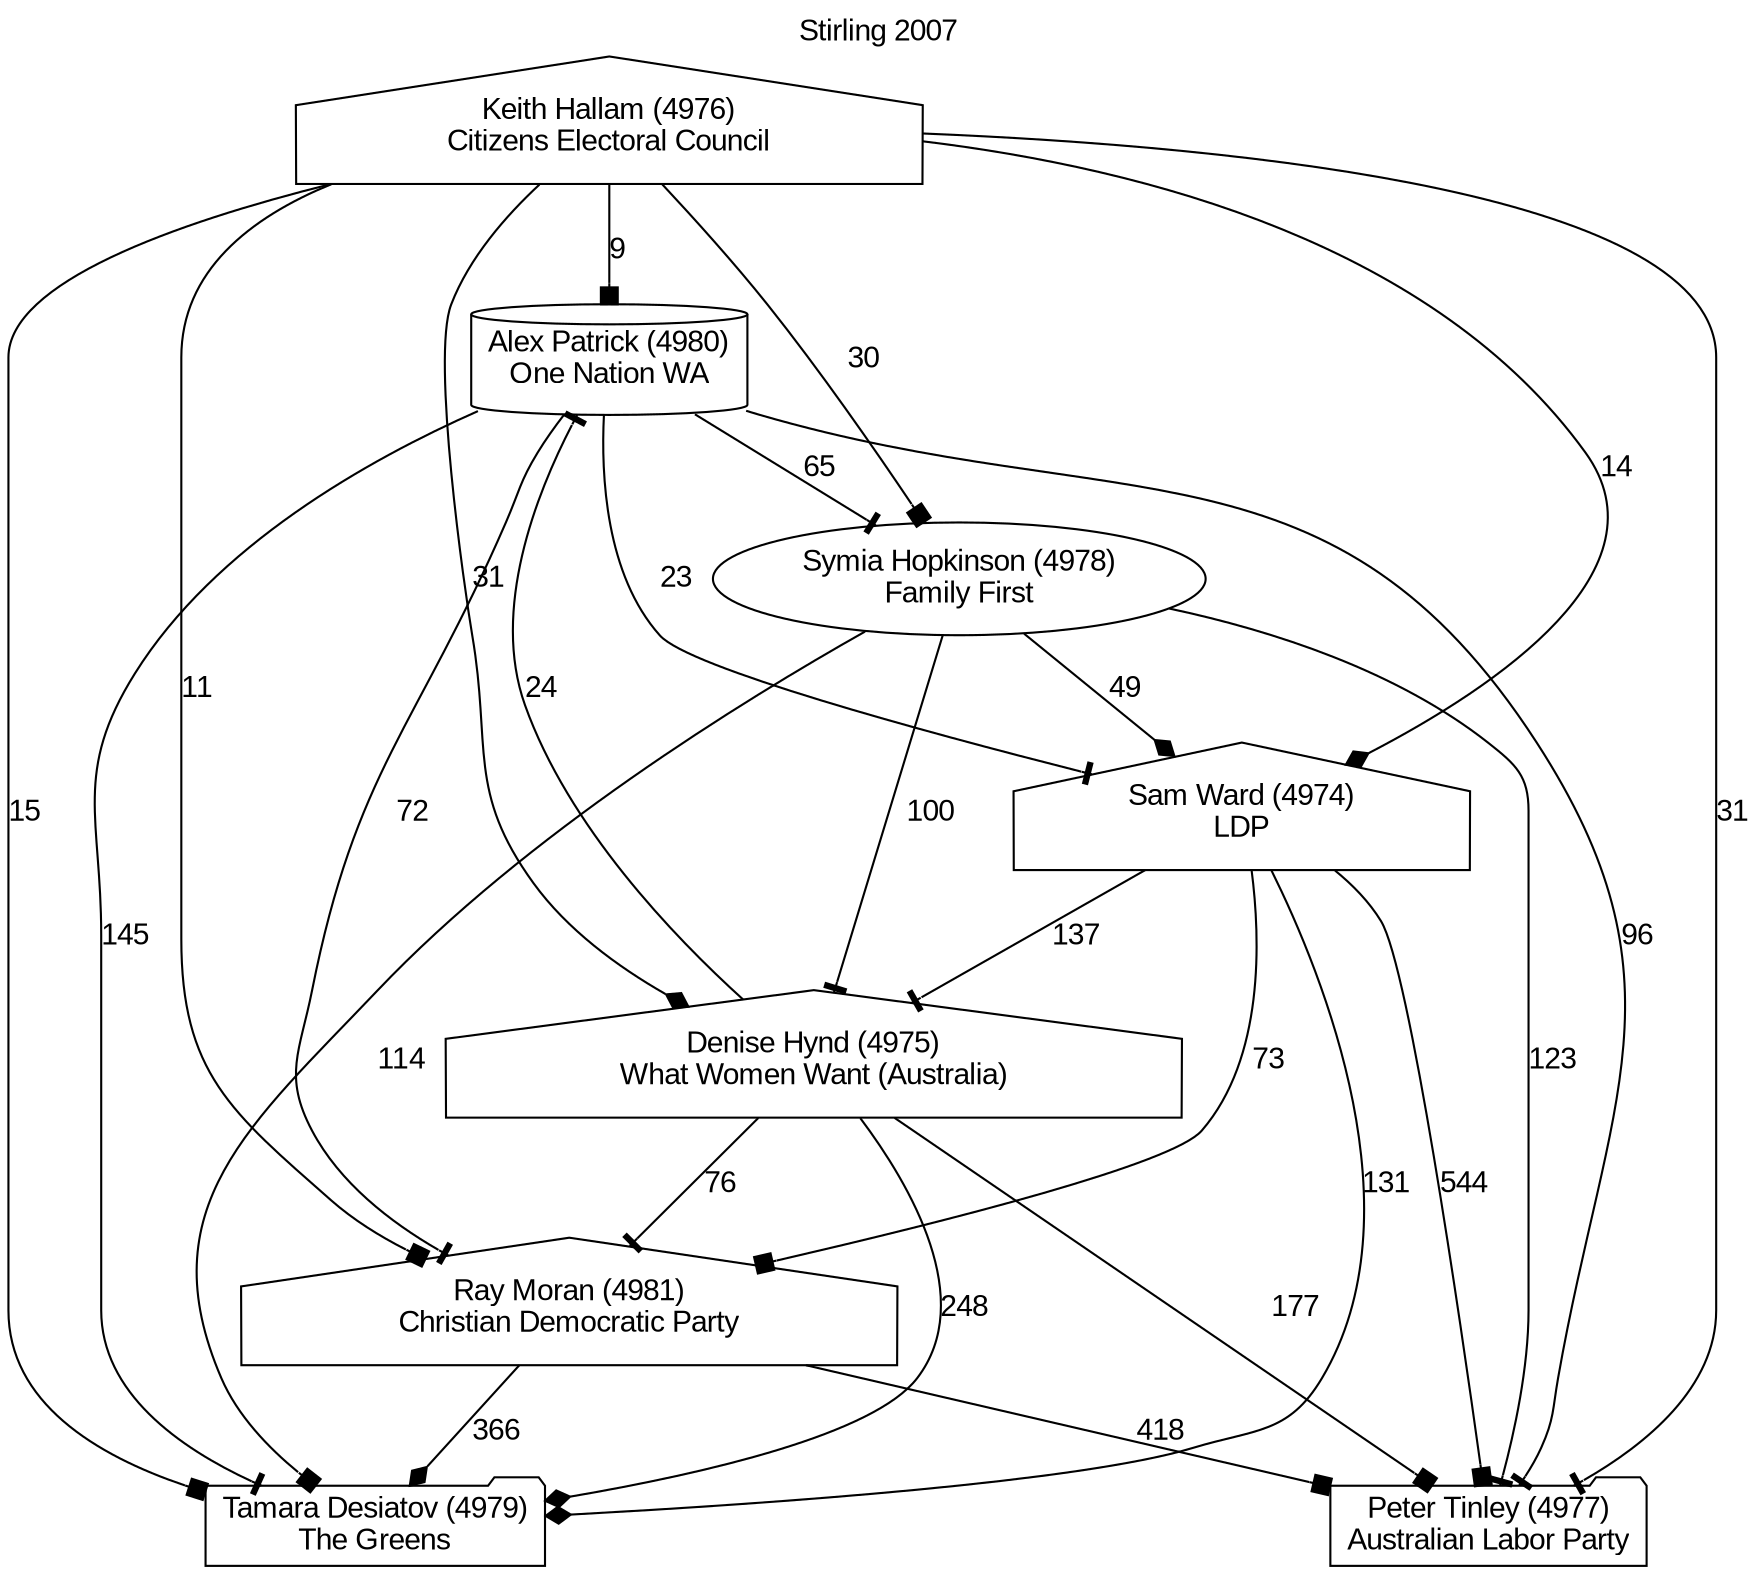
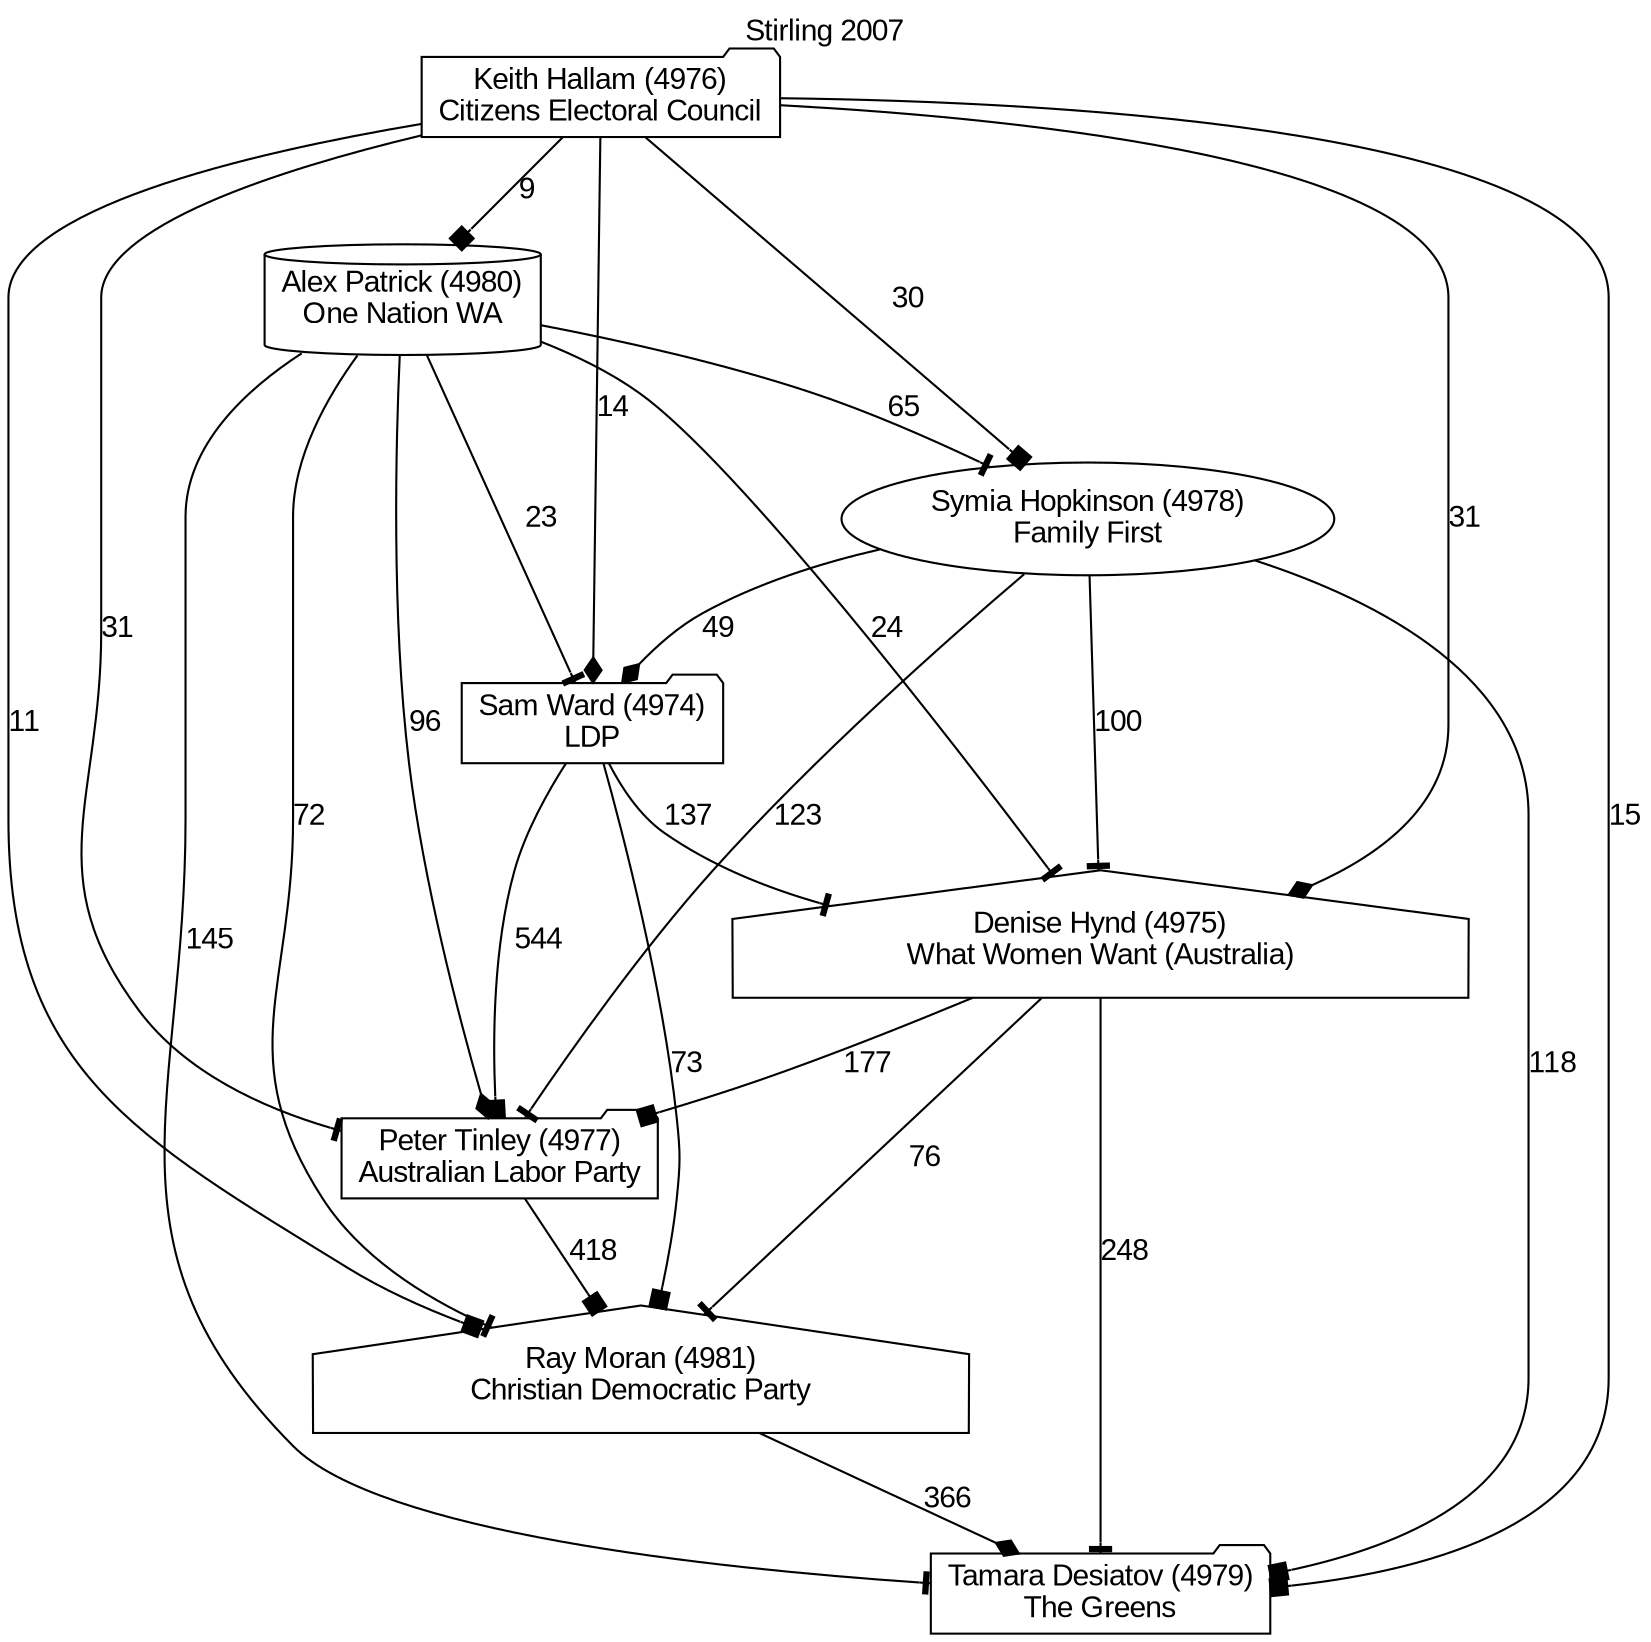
(609, 127) -> (601, 97)
(1498, 693) -> (406, 728)
(540, 741) -> (830, 592)
(1242, 813) -> (592, 723)
(402, 1061) -> (1553, 1065)
(884, 1405) -> (1101, 1270)
(1058, 1424) -> (556, 1246)
(1220, 1440) -> none
